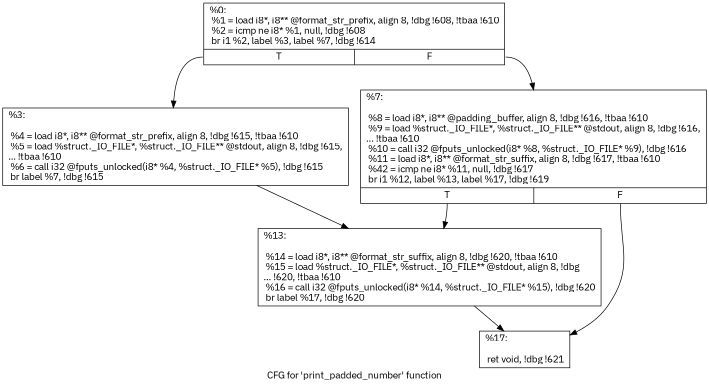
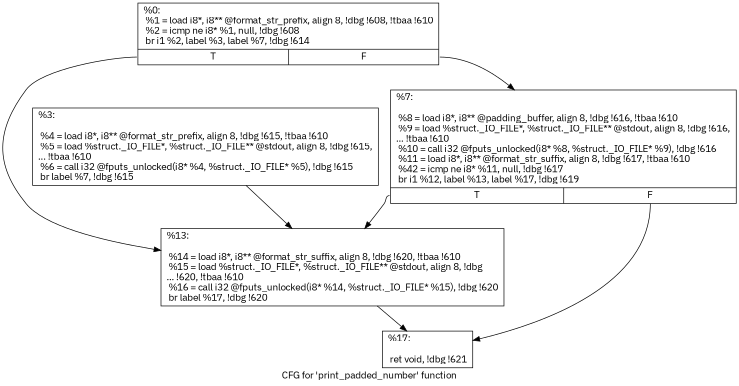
(180, 73) -> (4, 157)
